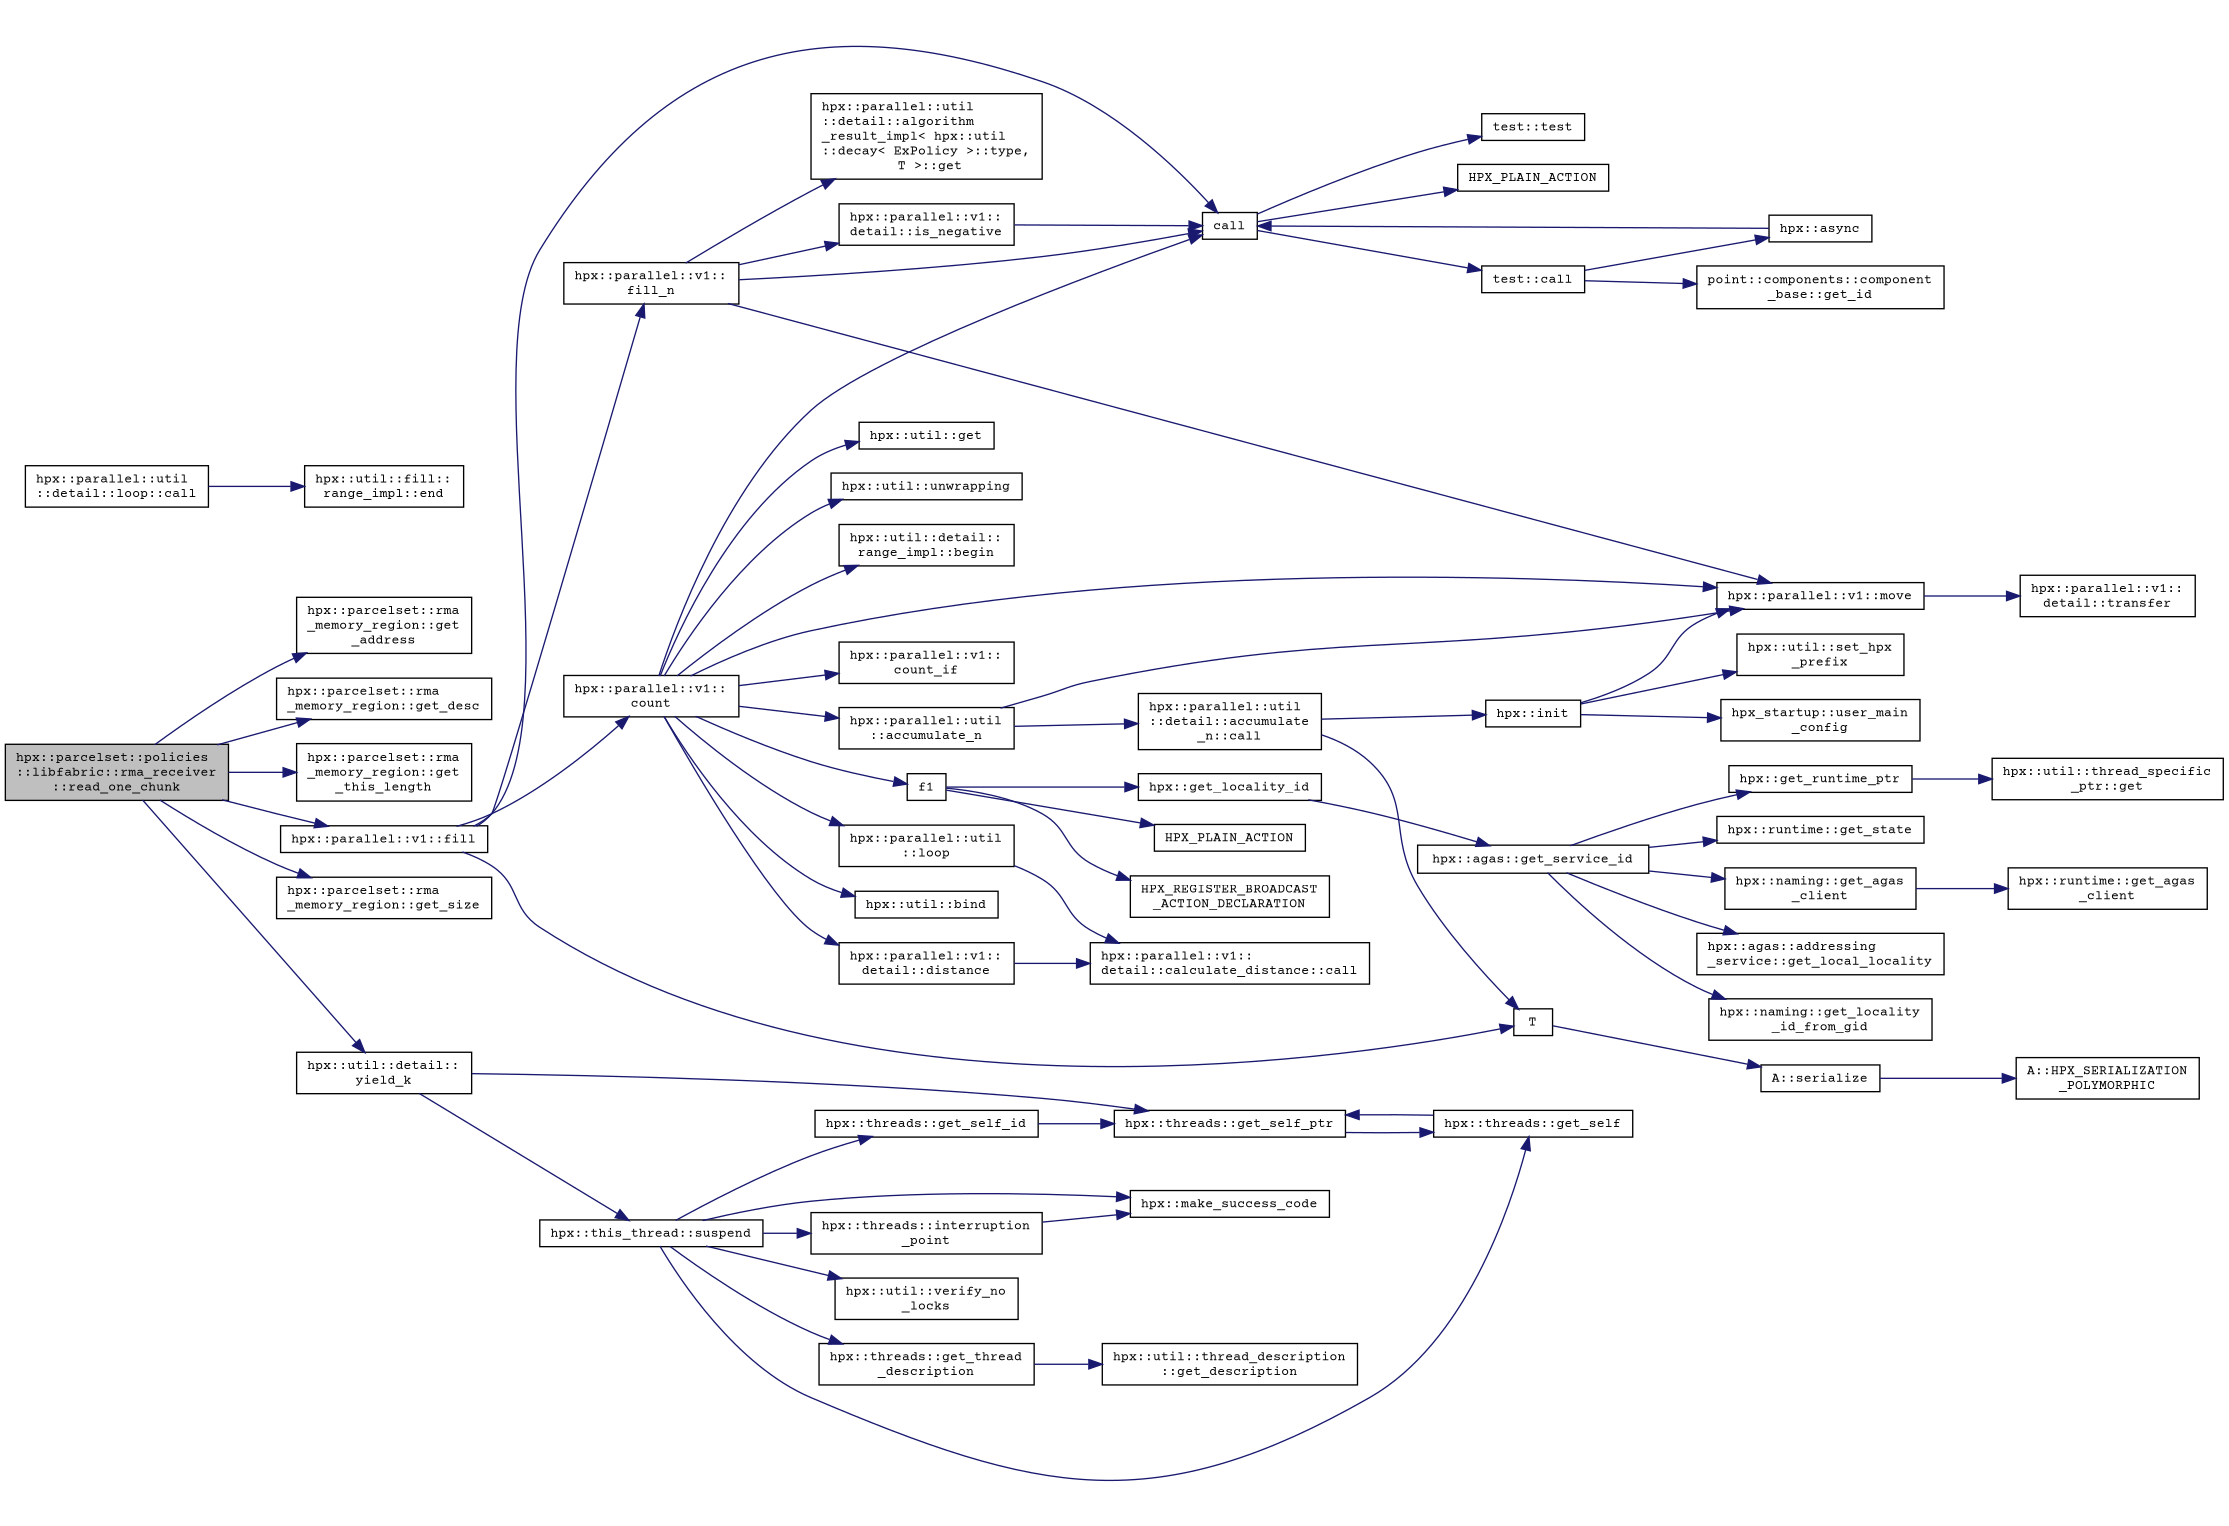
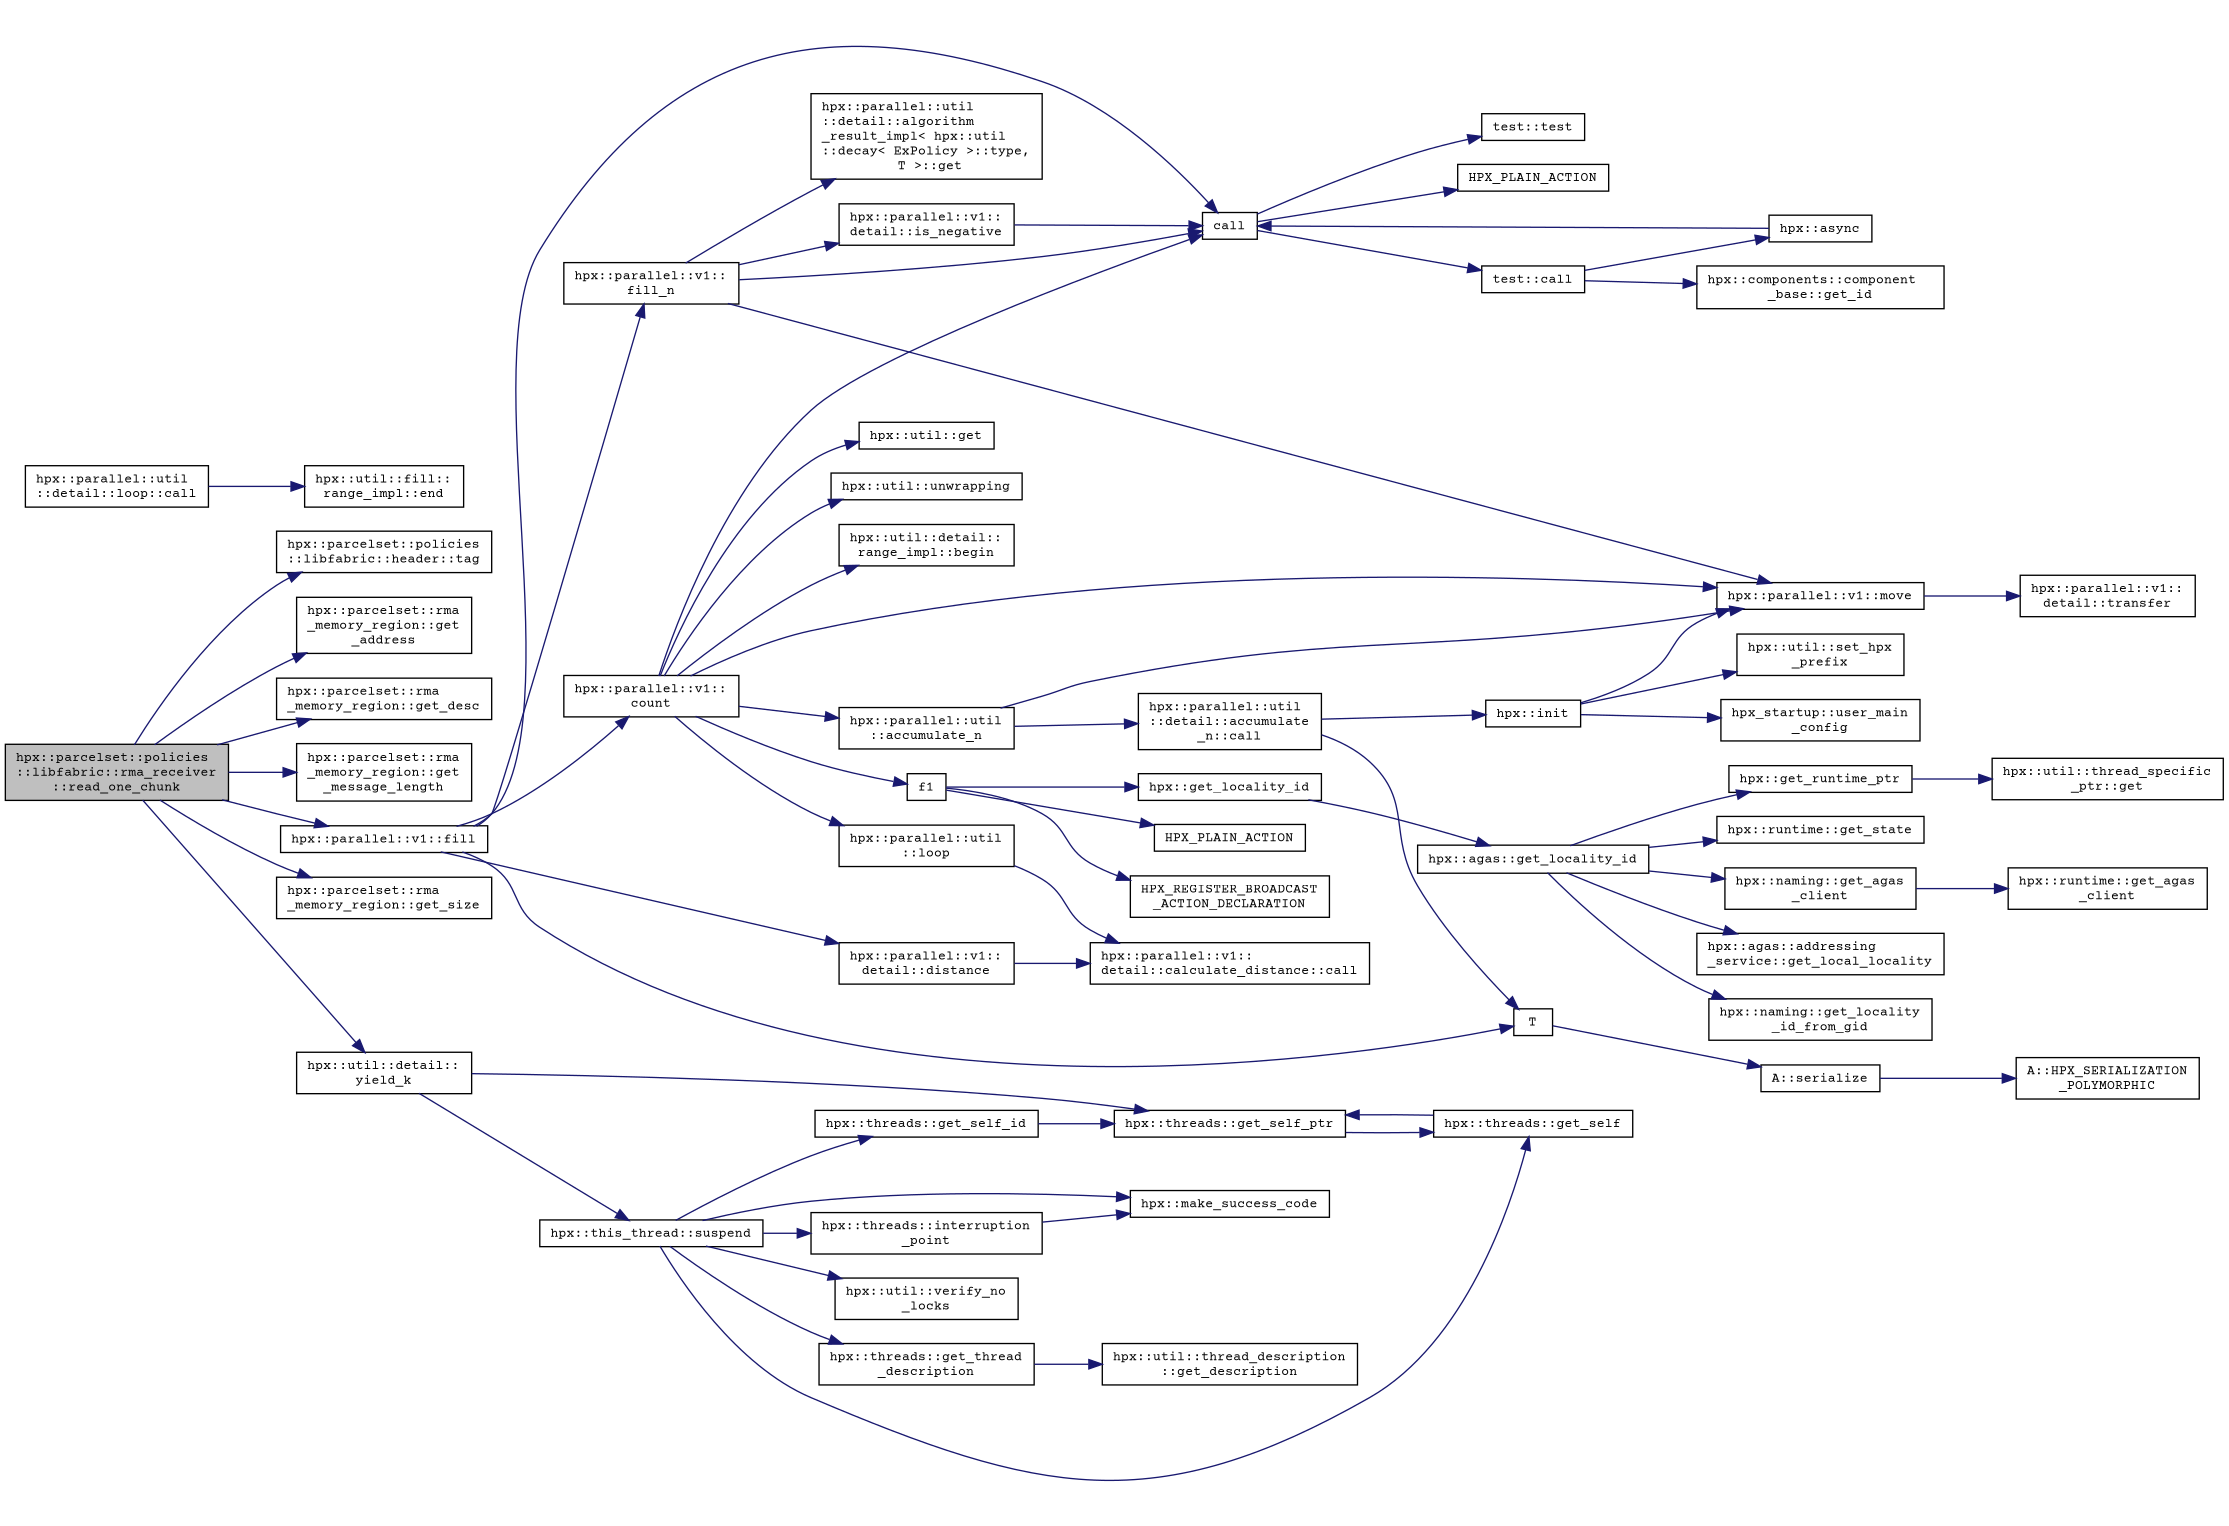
(1820, 287) -> (1820, 287)
none -> (384, 552)
(927, 663) -> none
(384, 772) -> (384, 772)
(736, 836) -> (633, 896)
(1533, 859) -> (1533, 859)
(927, 905) -> none
